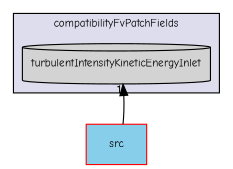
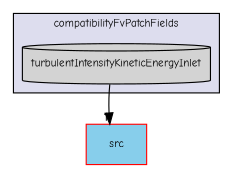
(124, 110) -> (109, 100)
